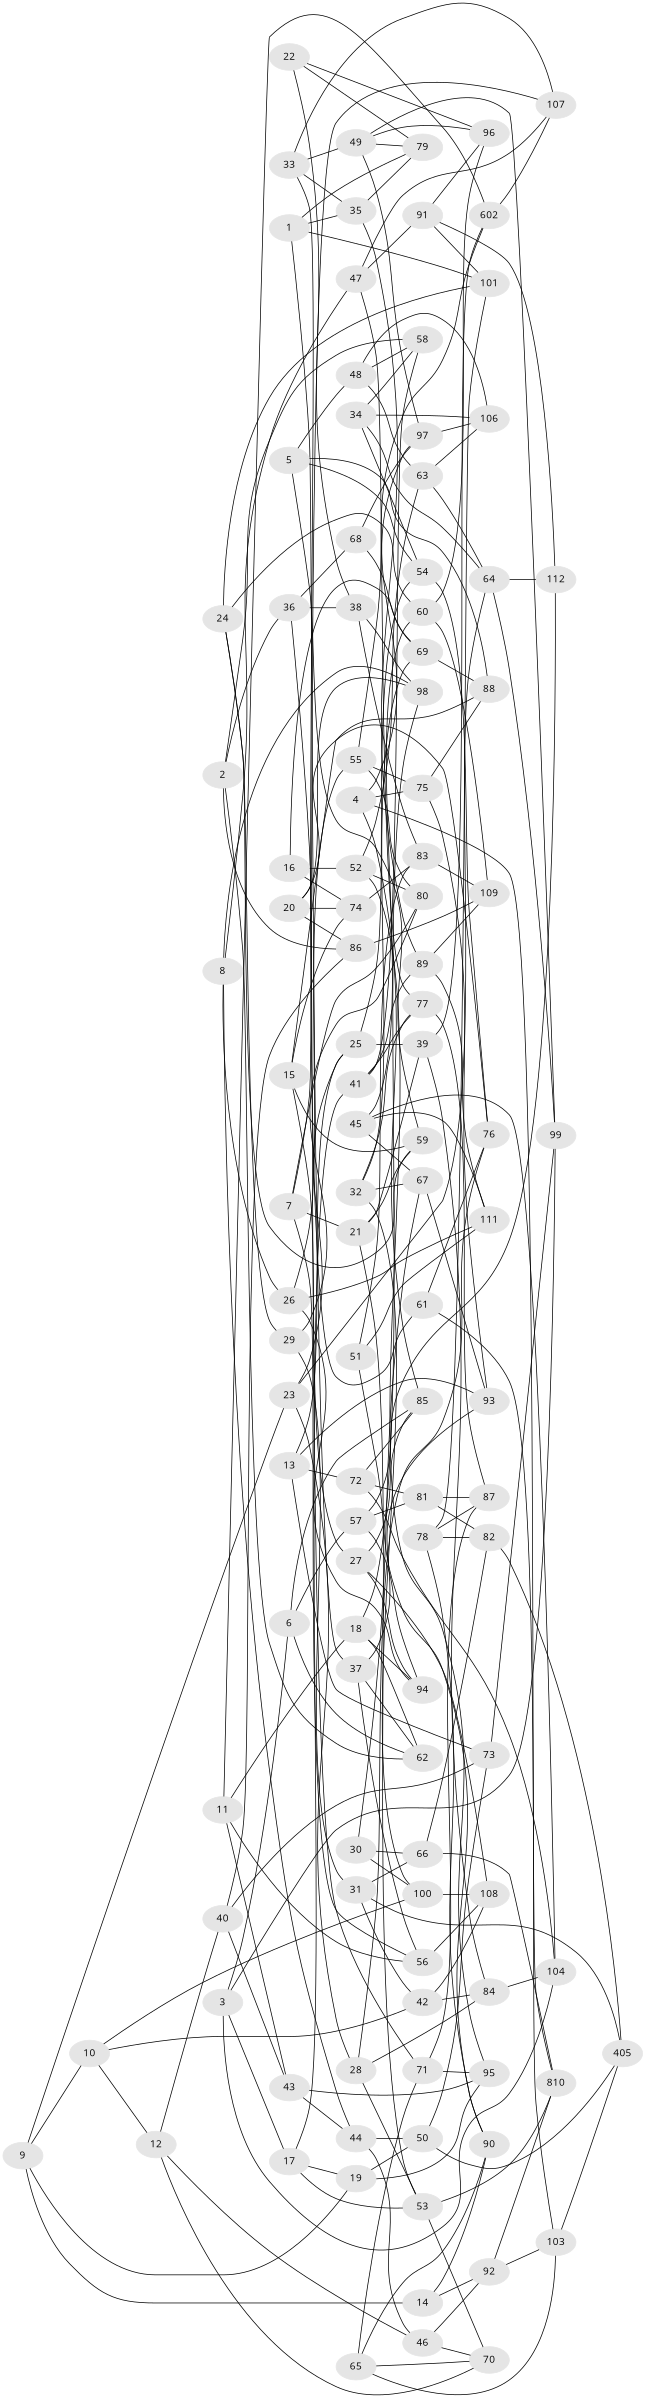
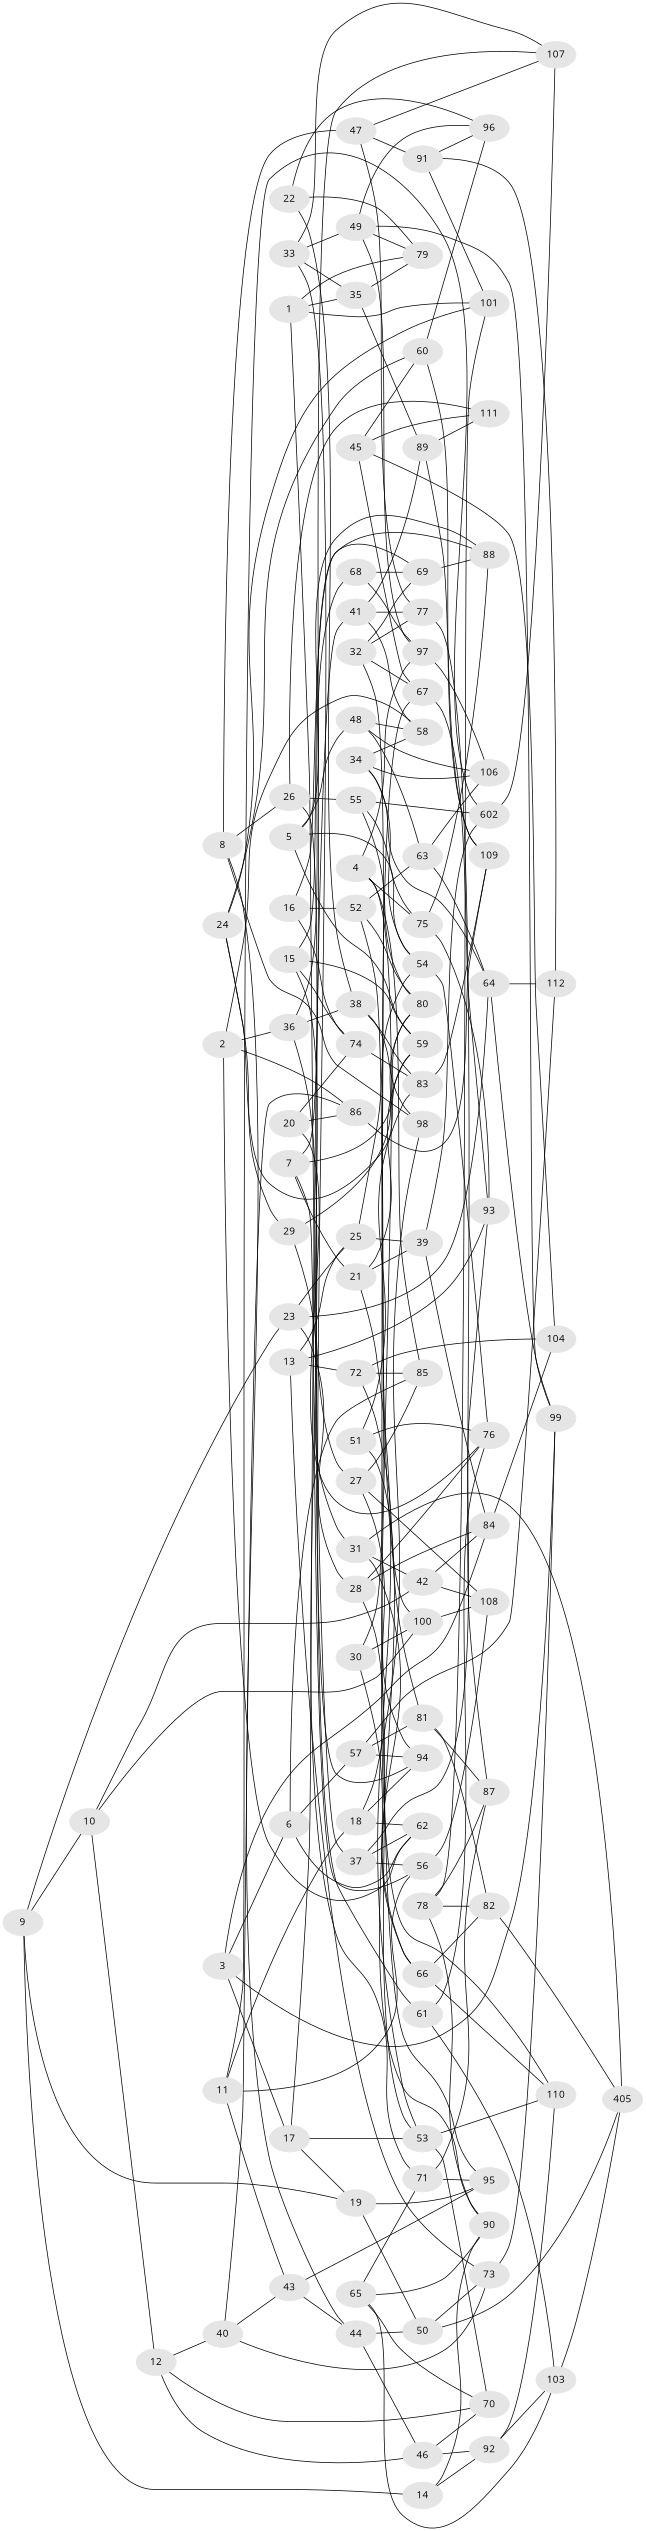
(322, 720) -> none
(411, 1278) -> (421, 1423)
(556, 2083) -> (556, 2095)
(399, 2248) -> (336, 1734)
